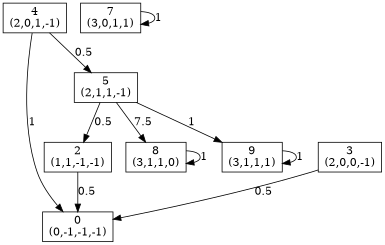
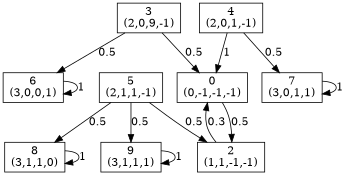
(68, 50) -> (259, 50)
none -> (33, 88)
none -> (229, 118)
(143, 122) -> (98, 122)
(192, 122) -> (140, 122)
(350, 157) -> (149, 18)
(87, 192) -> (217, 122)
